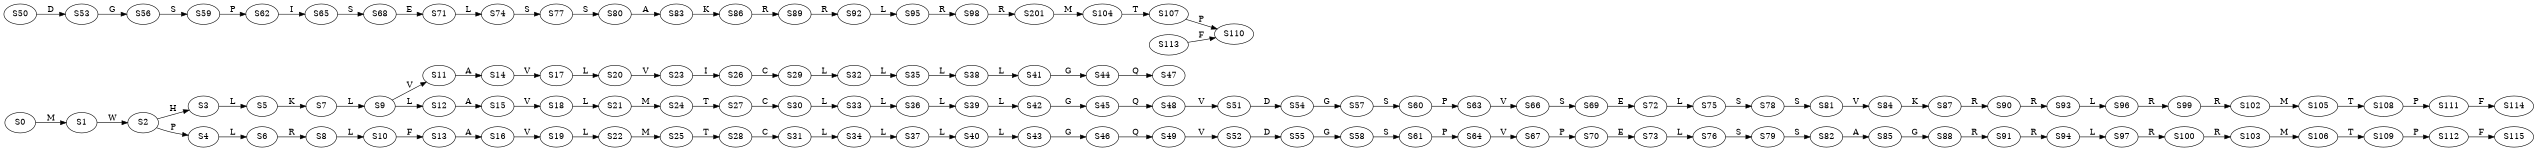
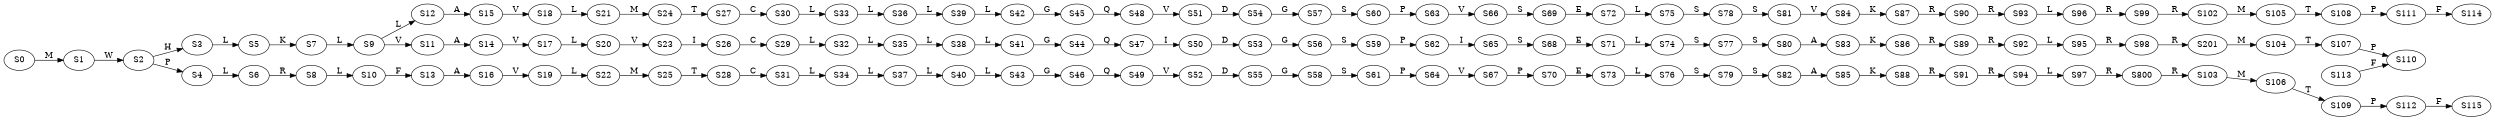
none -> (1163, 45)
(1915, 133) -> (1873, 71)
(2184, 137) -> (2142, 76)
